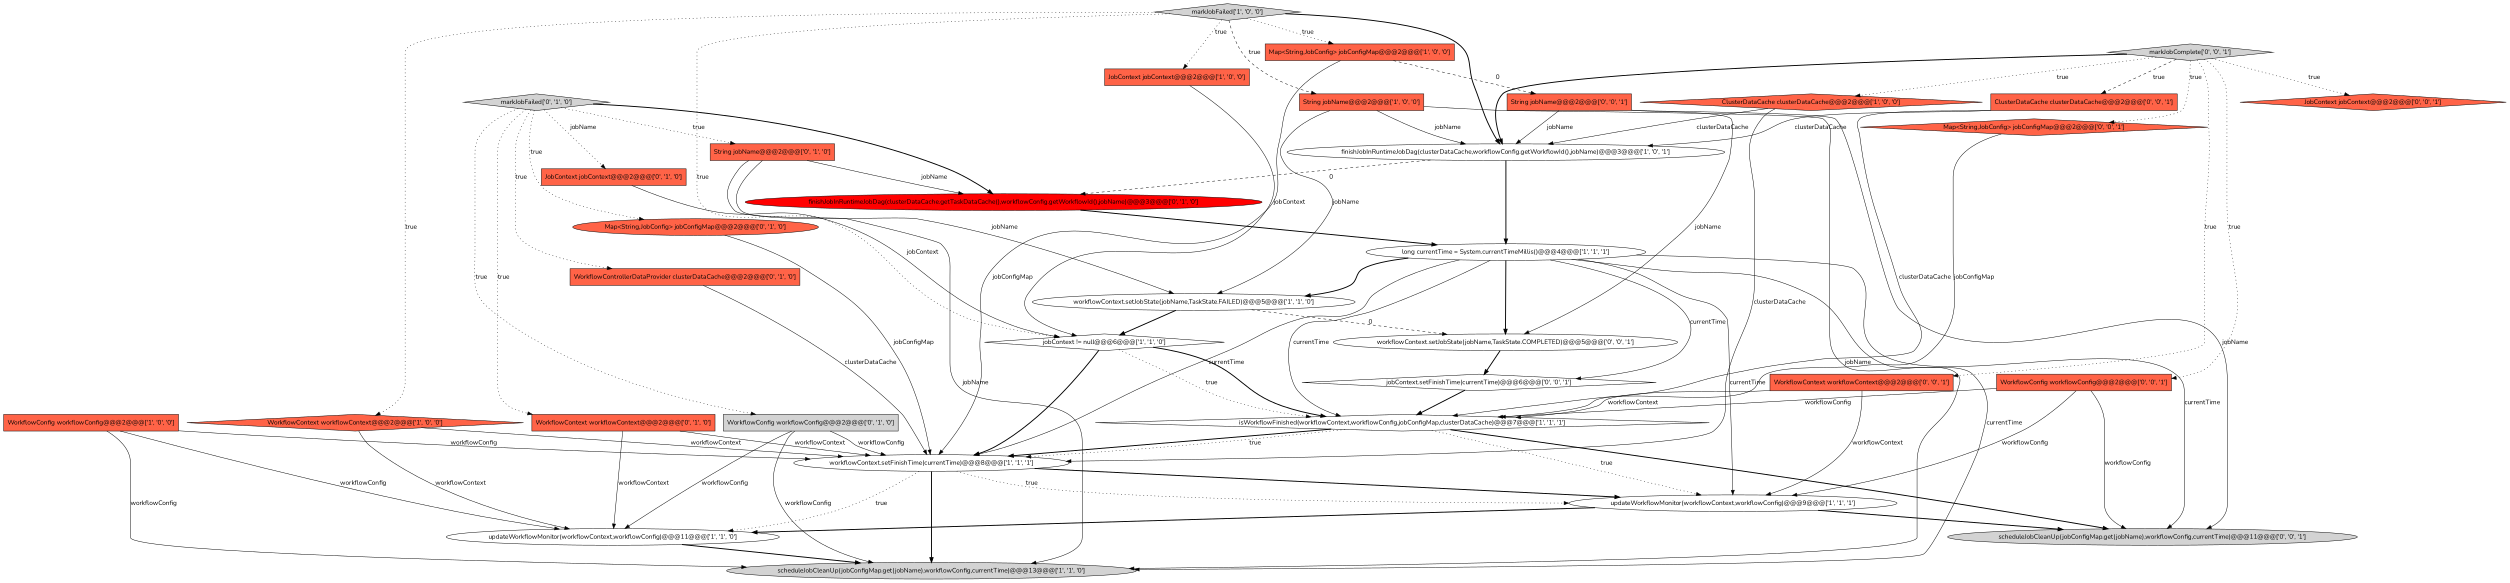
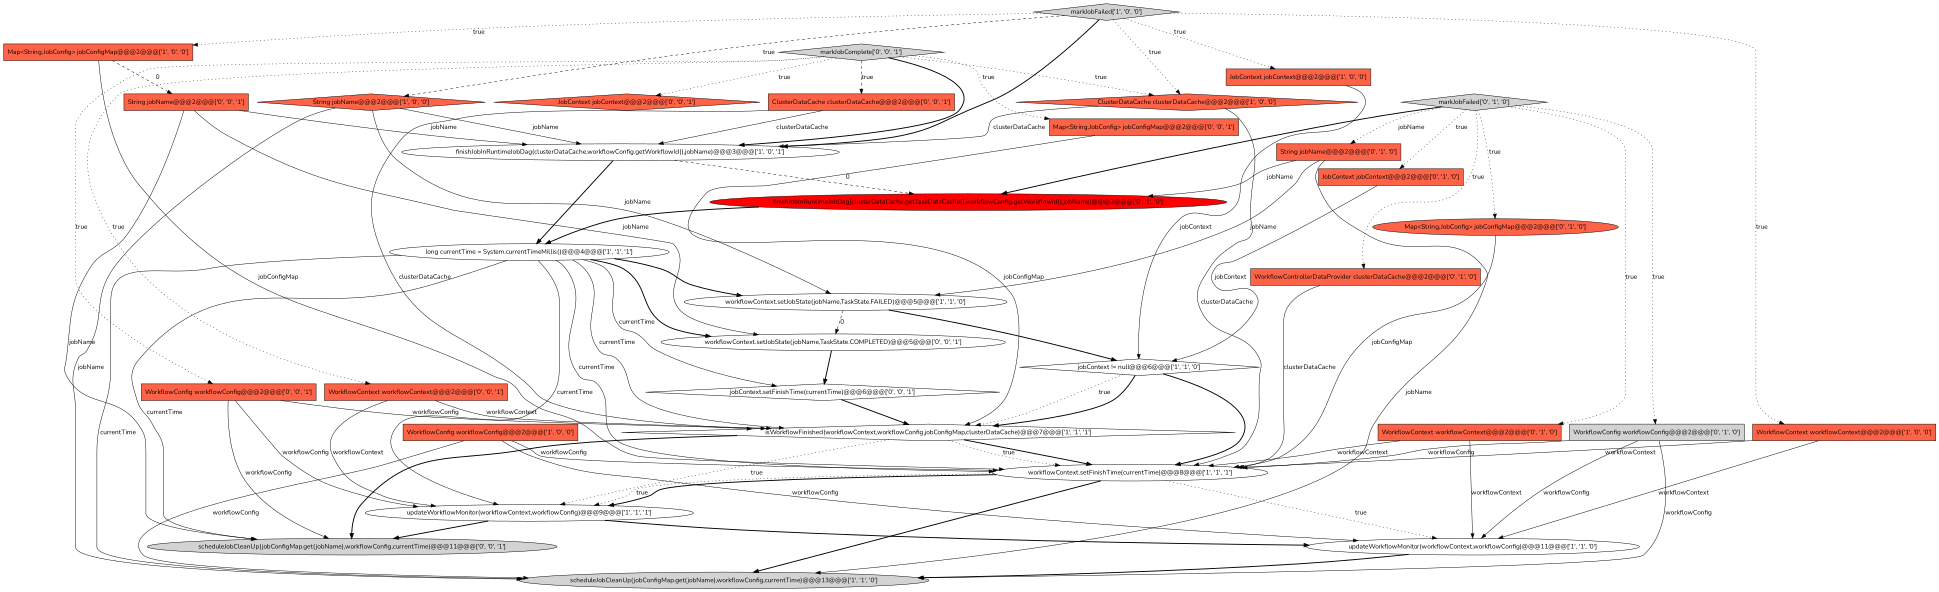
(697, 86) -> (1145, 55)
(1362, 102) -> (371, 102)
(583, 127) -> (1462, 127)
(699, 127) -> (1412, 127)
(2034, 127) -> (1144, 127)
(355, 423) -> (1844, 432)
